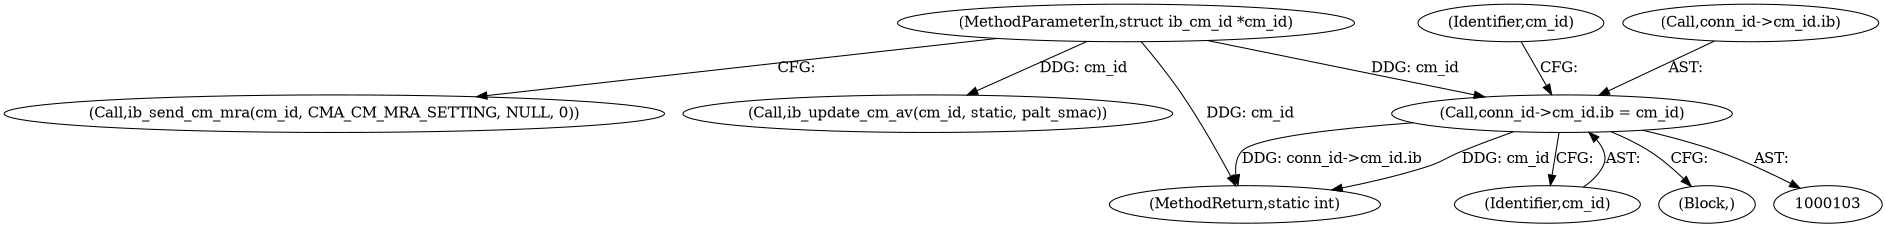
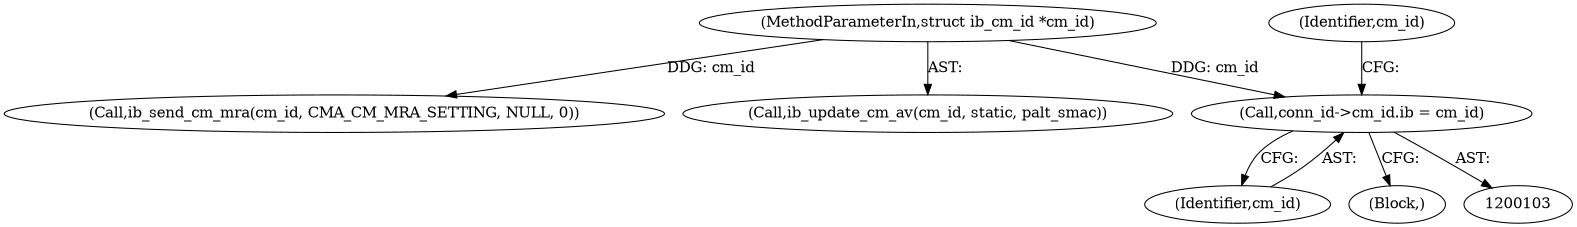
(1751, 23) -> none
(799, 68) -> (711, 68)
(1084, 68) -> (948, 68)
(1245, 204) -> none
(1828, 204) -> (1518, 204)
